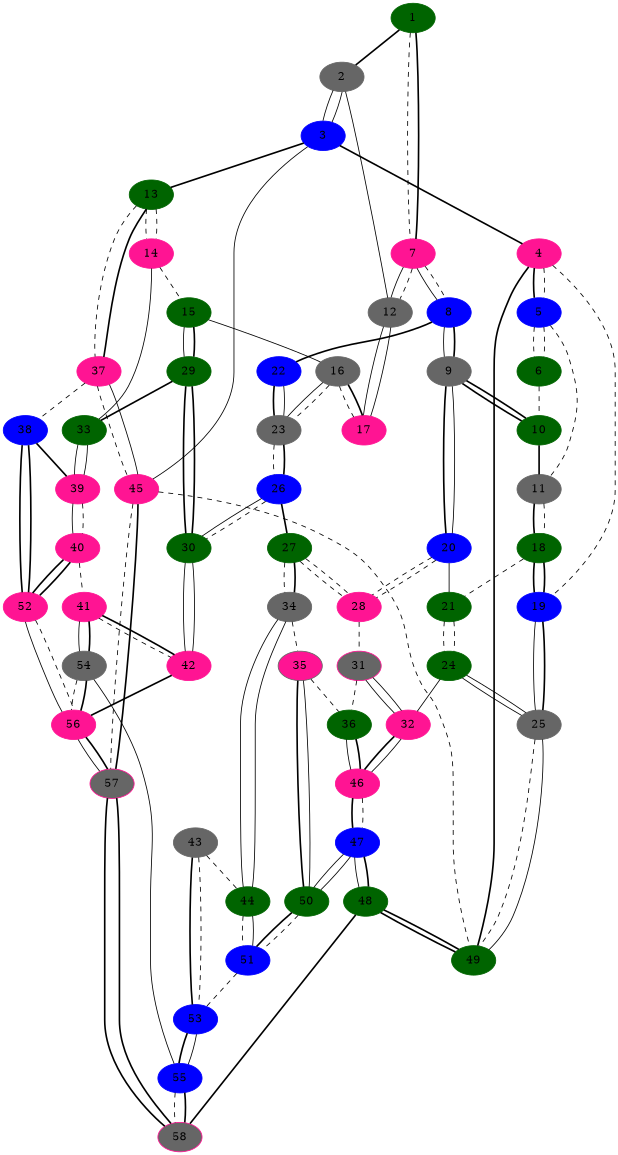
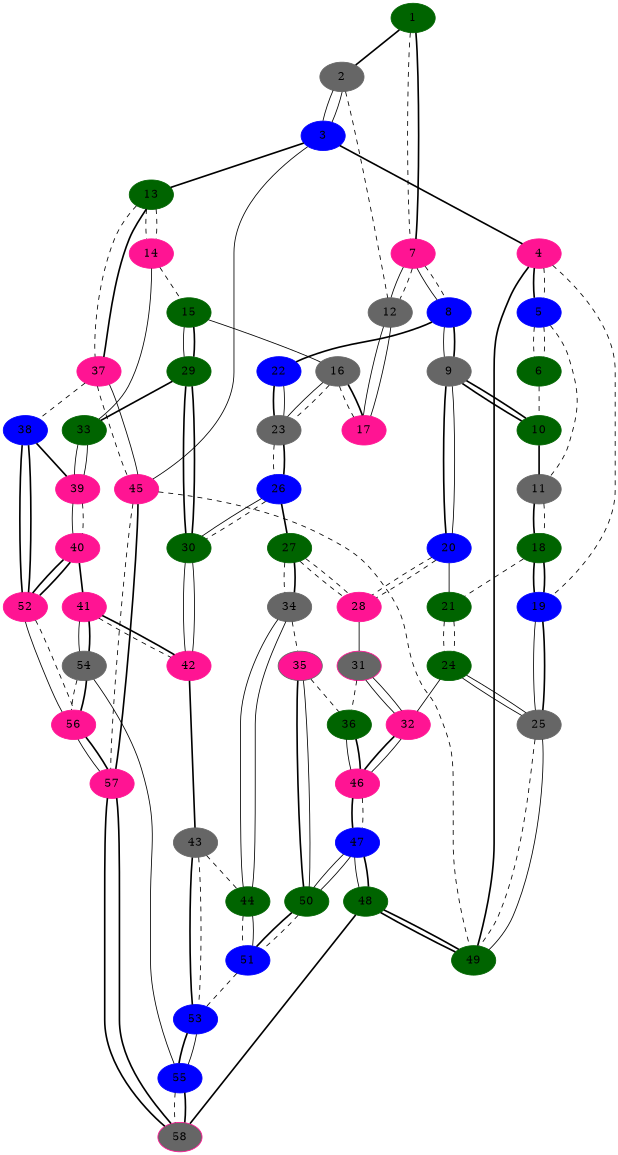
(368, 194) -> (368, 194)
(81, 578) -> (81, 578)
(359, 637) -> (359, 637)
(131, 695) -> (192, 754)
(112, 784) -> (112, 784)
